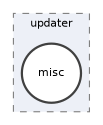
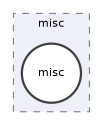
(51, 24) -> (51, 24)
